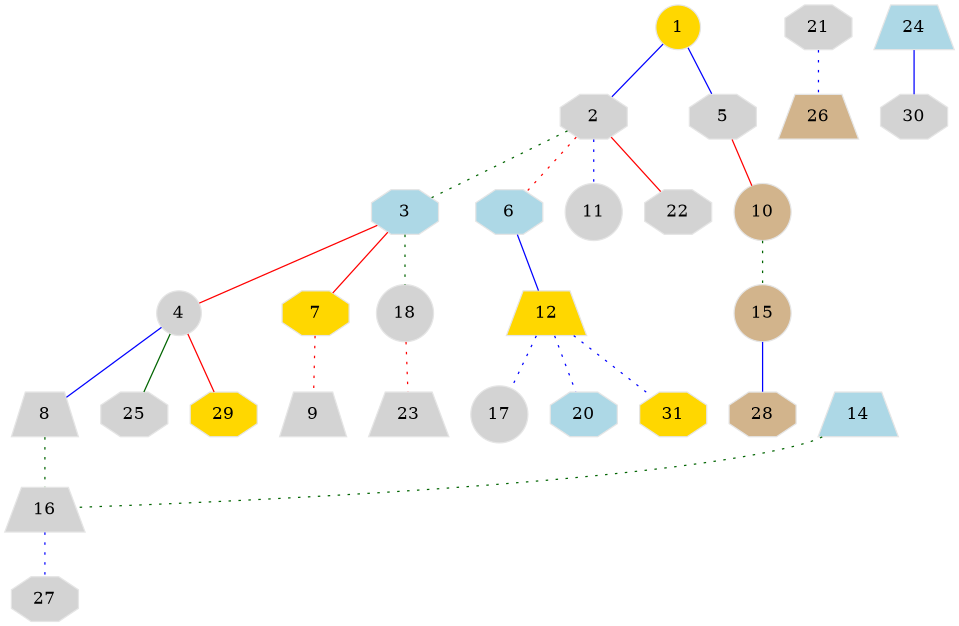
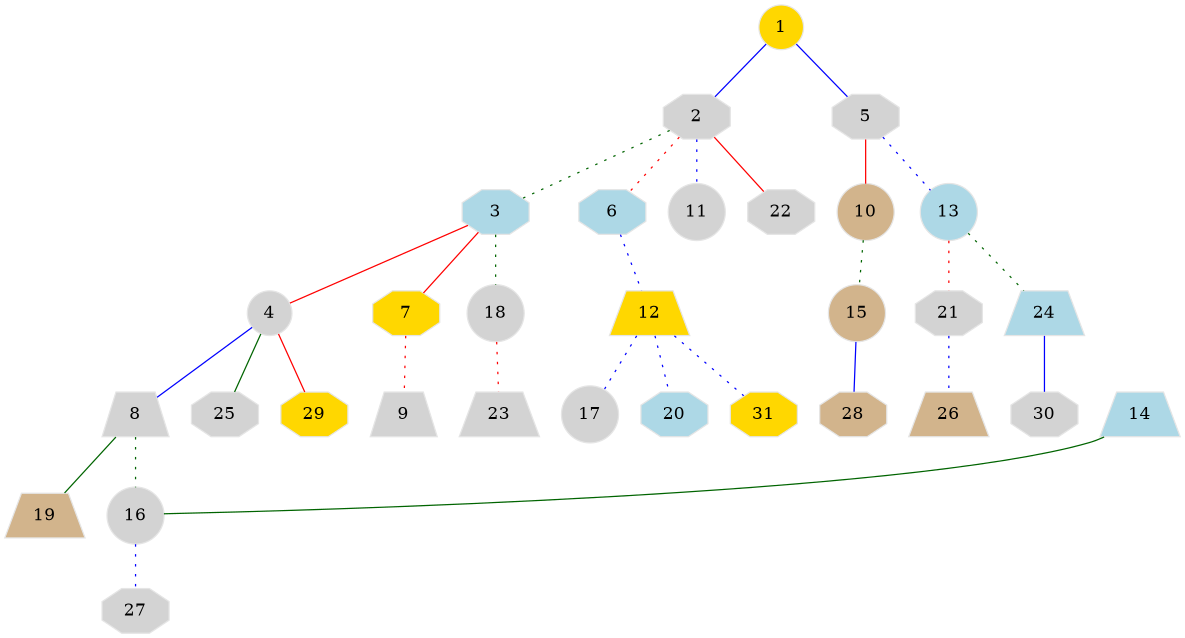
none -> (949, 212)
(528, 263) -> (631, 263)
(451, 488) -> (636, 495)
(45, 510) -> (136, 516)
none -> (45, 516)
